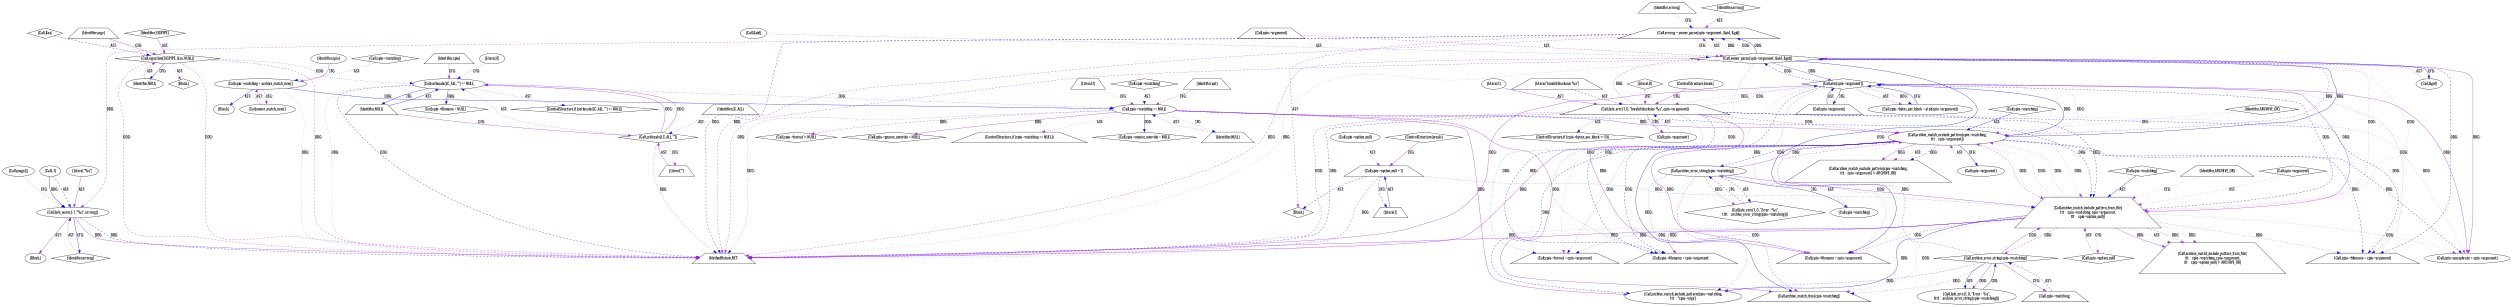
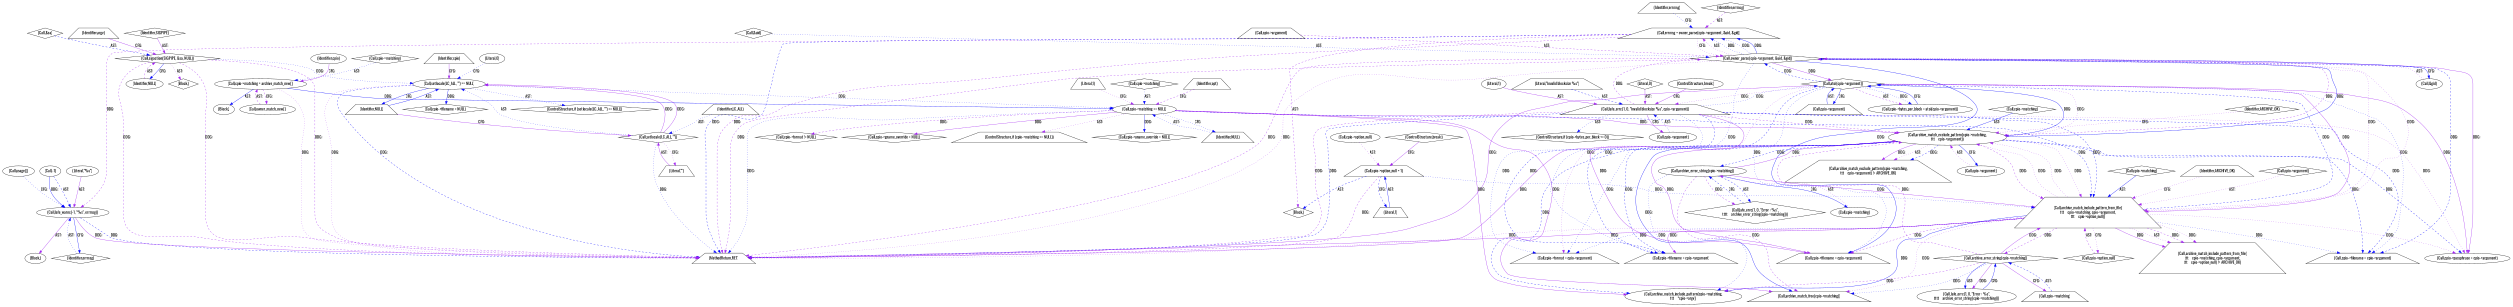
(754, 33) -> (754, 33)
(2127, 60) -> (2127, 60)
